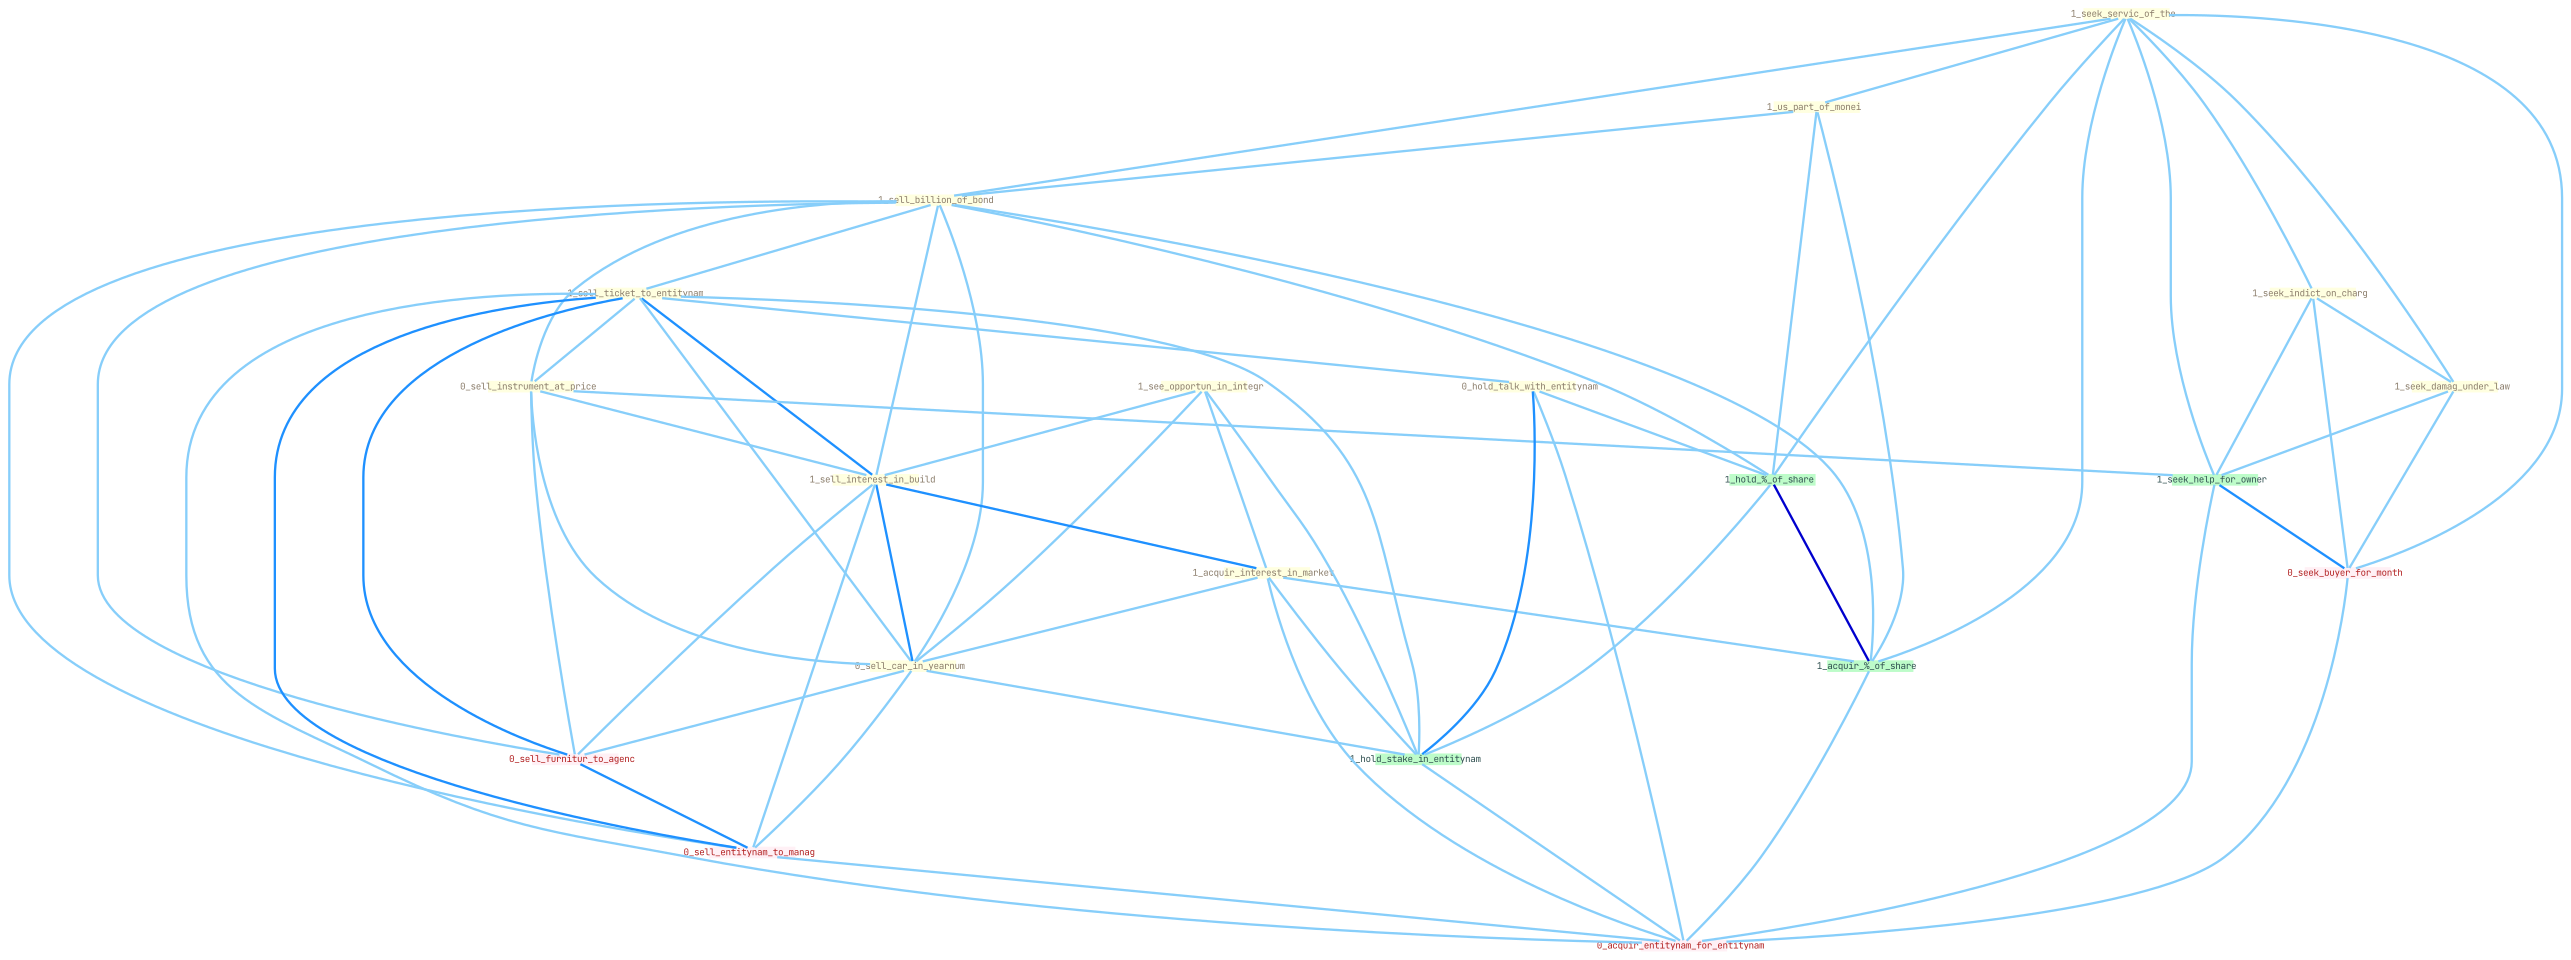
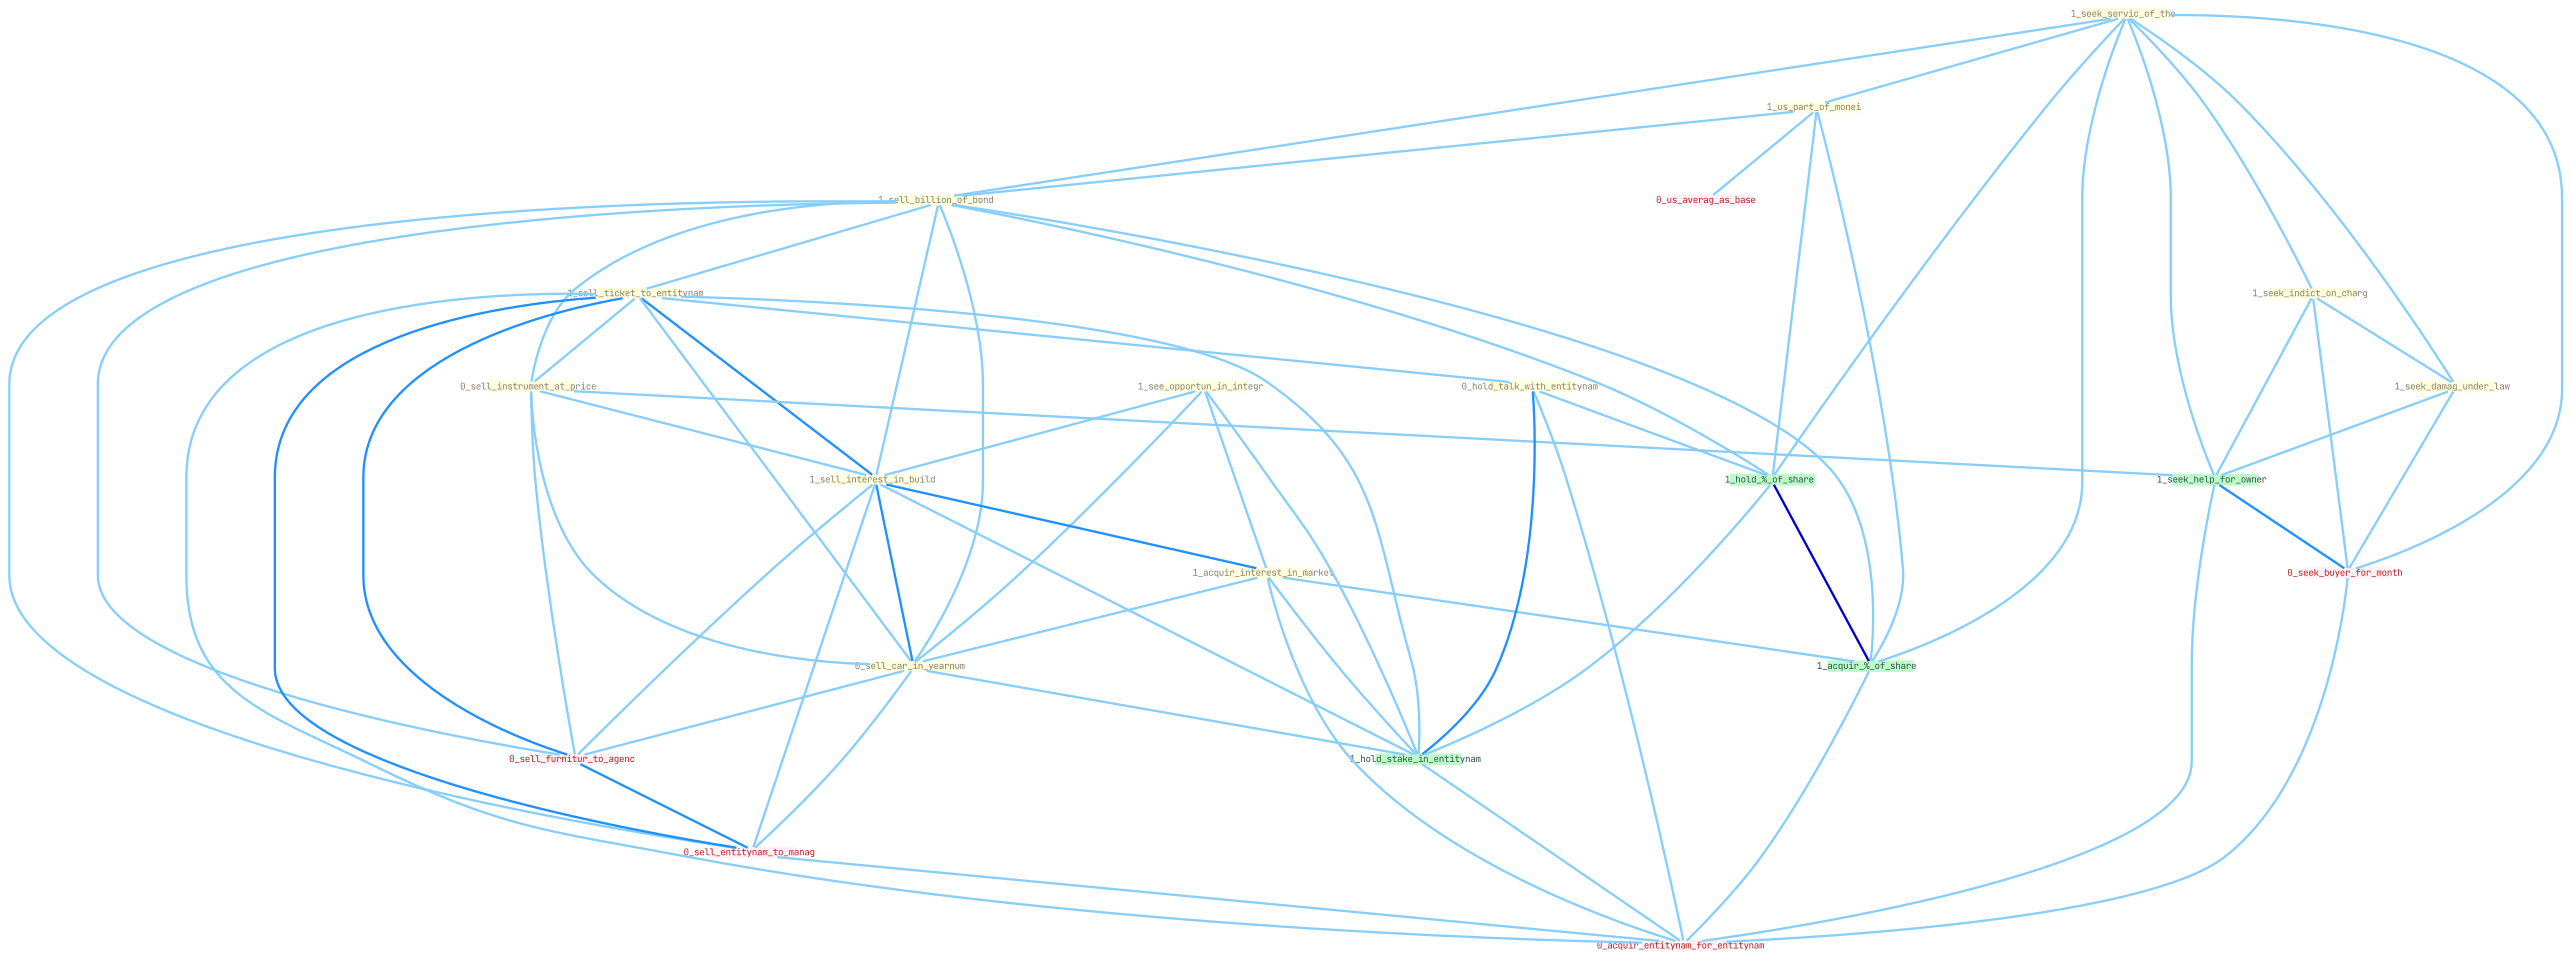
none -> (1710, 200)
none -> (1160, 626)
